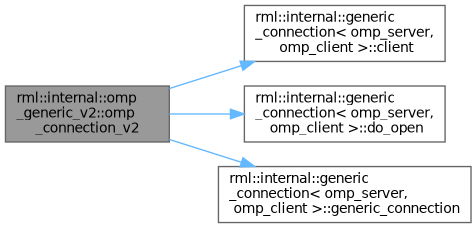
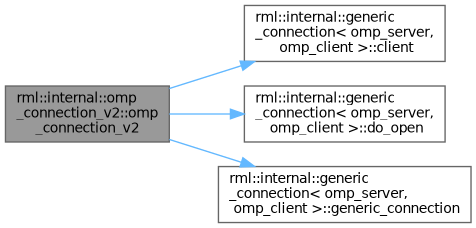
(87, 114) -> (87, 114)
